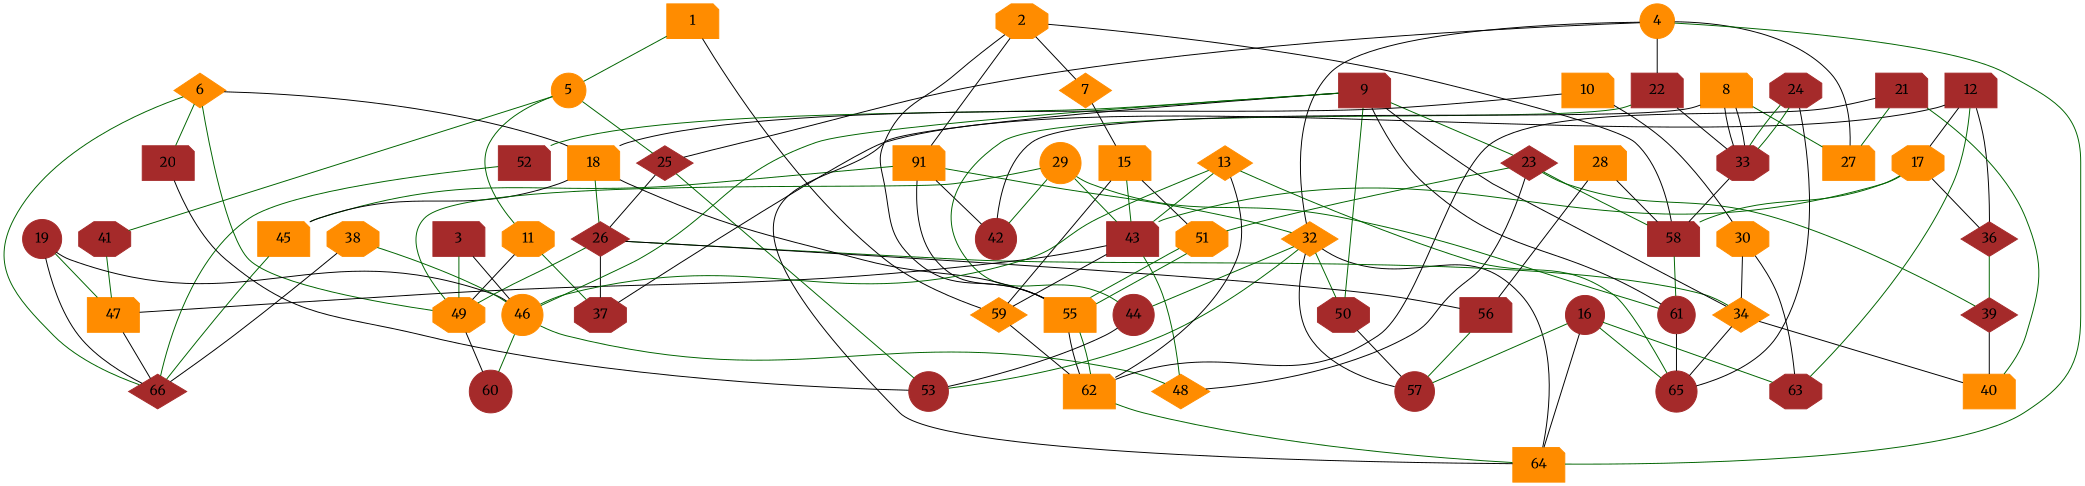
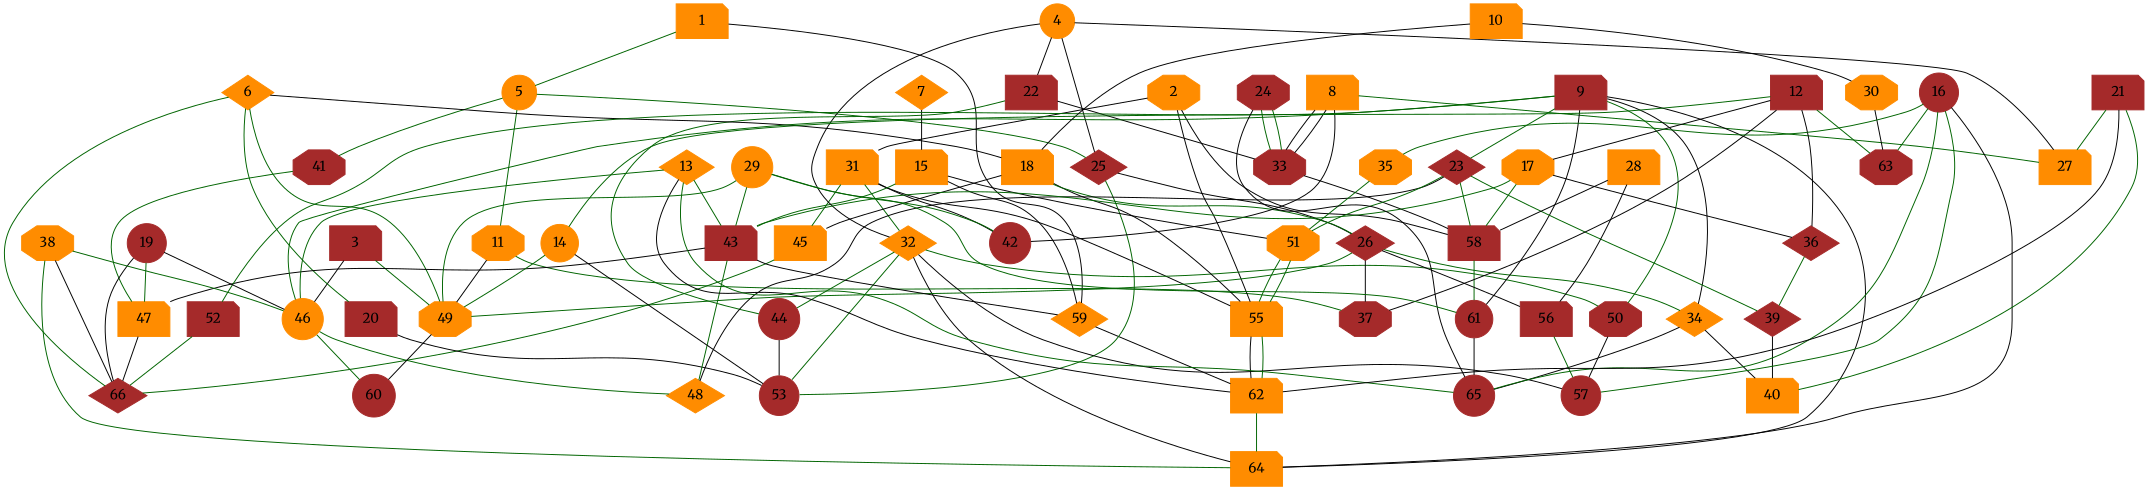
(1056, 58) -> none
(919, 163) -> (852, 167)
none -> (1386, 167)
none -> (560, 243)
(1742, 277) -> none
(2081, 301) -> (571, 455)
